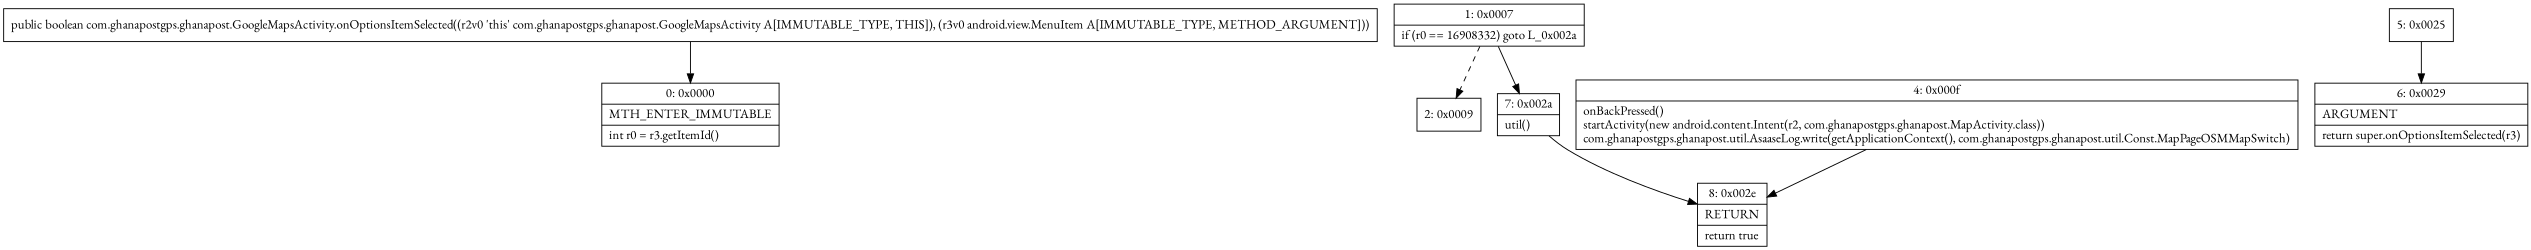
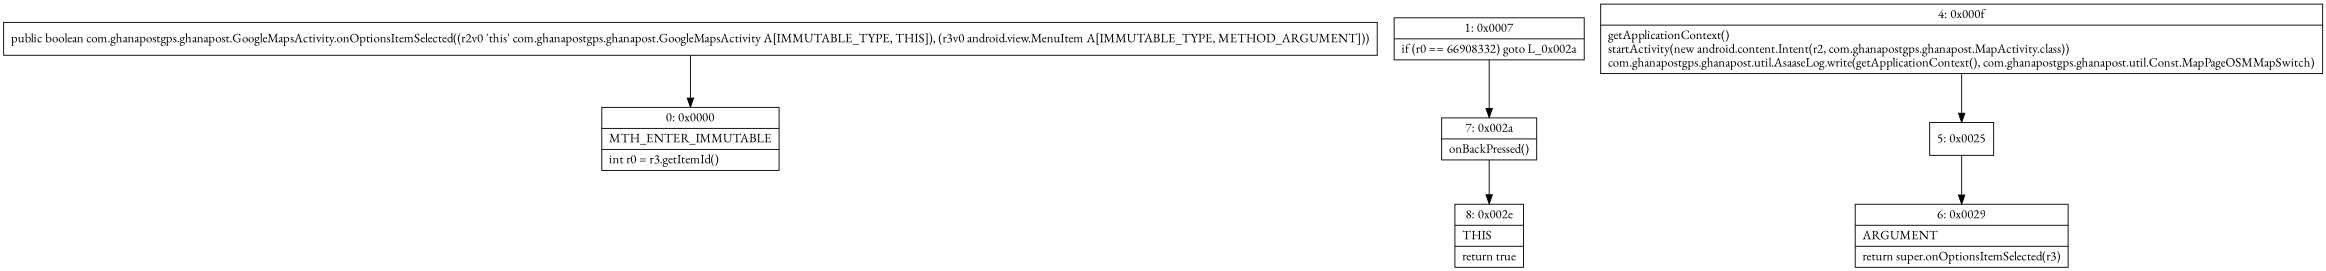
(1489, 35) -> (1489, 49)
(1624, 111) -> (1669, 35)
(1449, 115) -> none
(1518, 125) -> (1489, 149)
(1821, 171) -> (1962, 93)
(1732, 214) -> (1477, 235)
